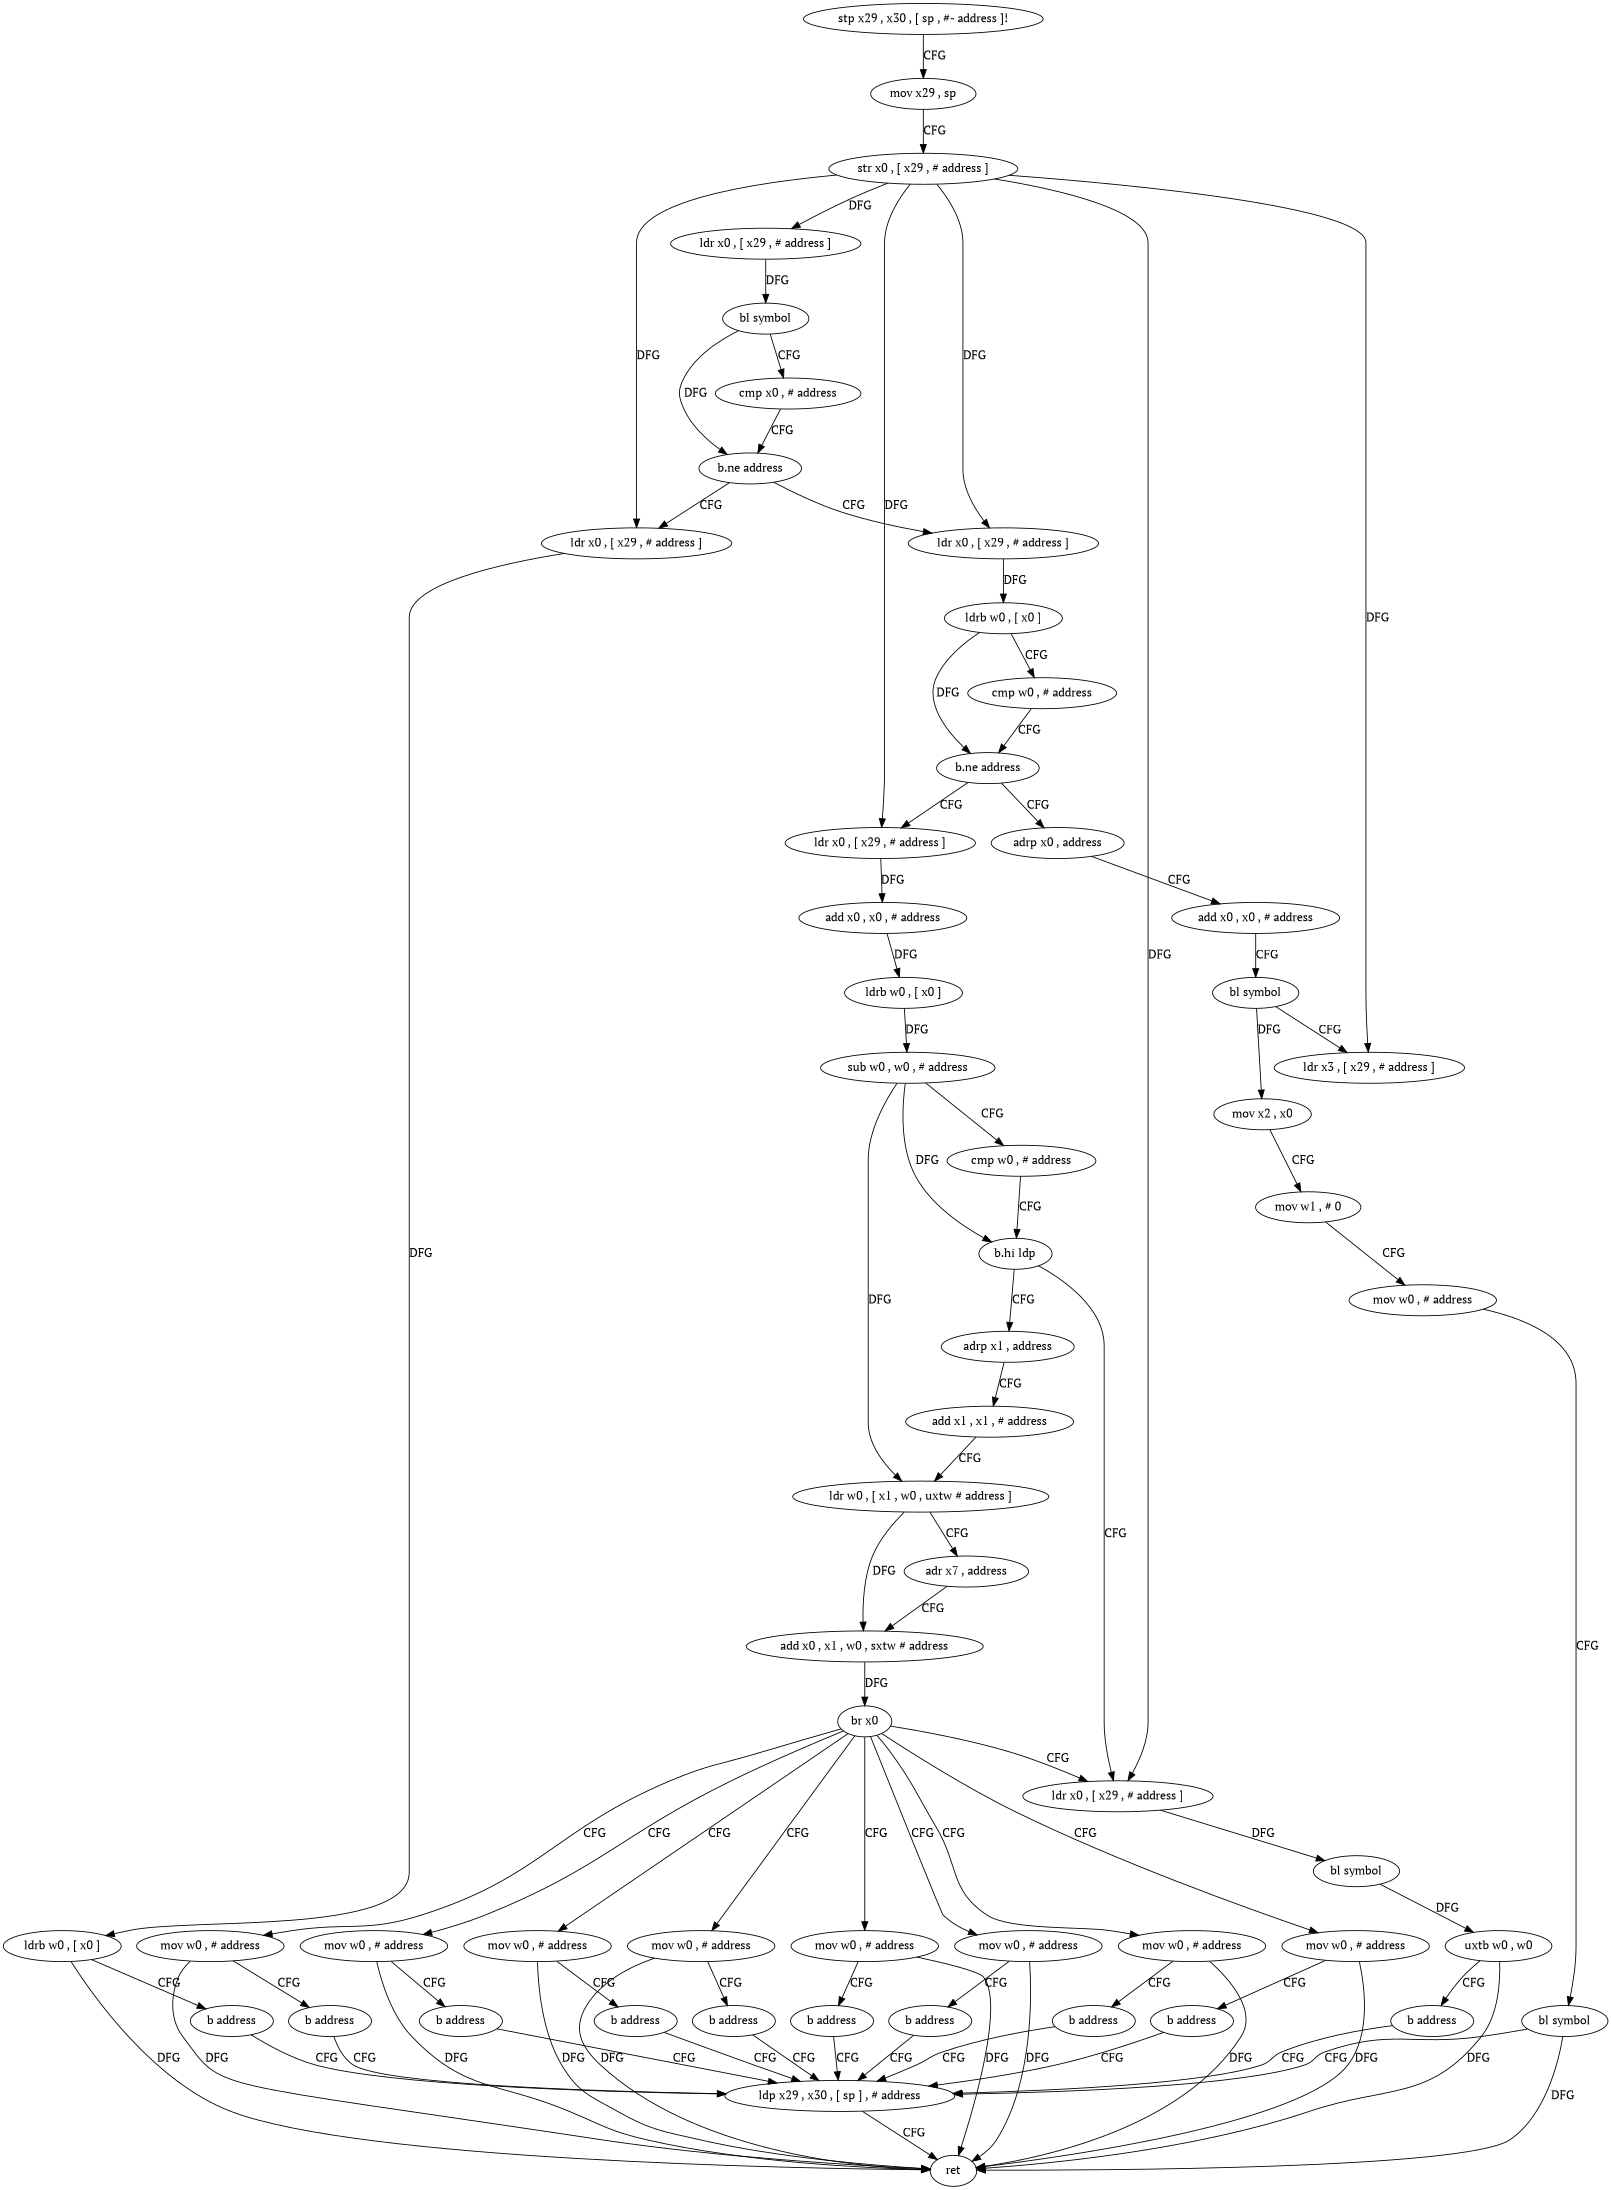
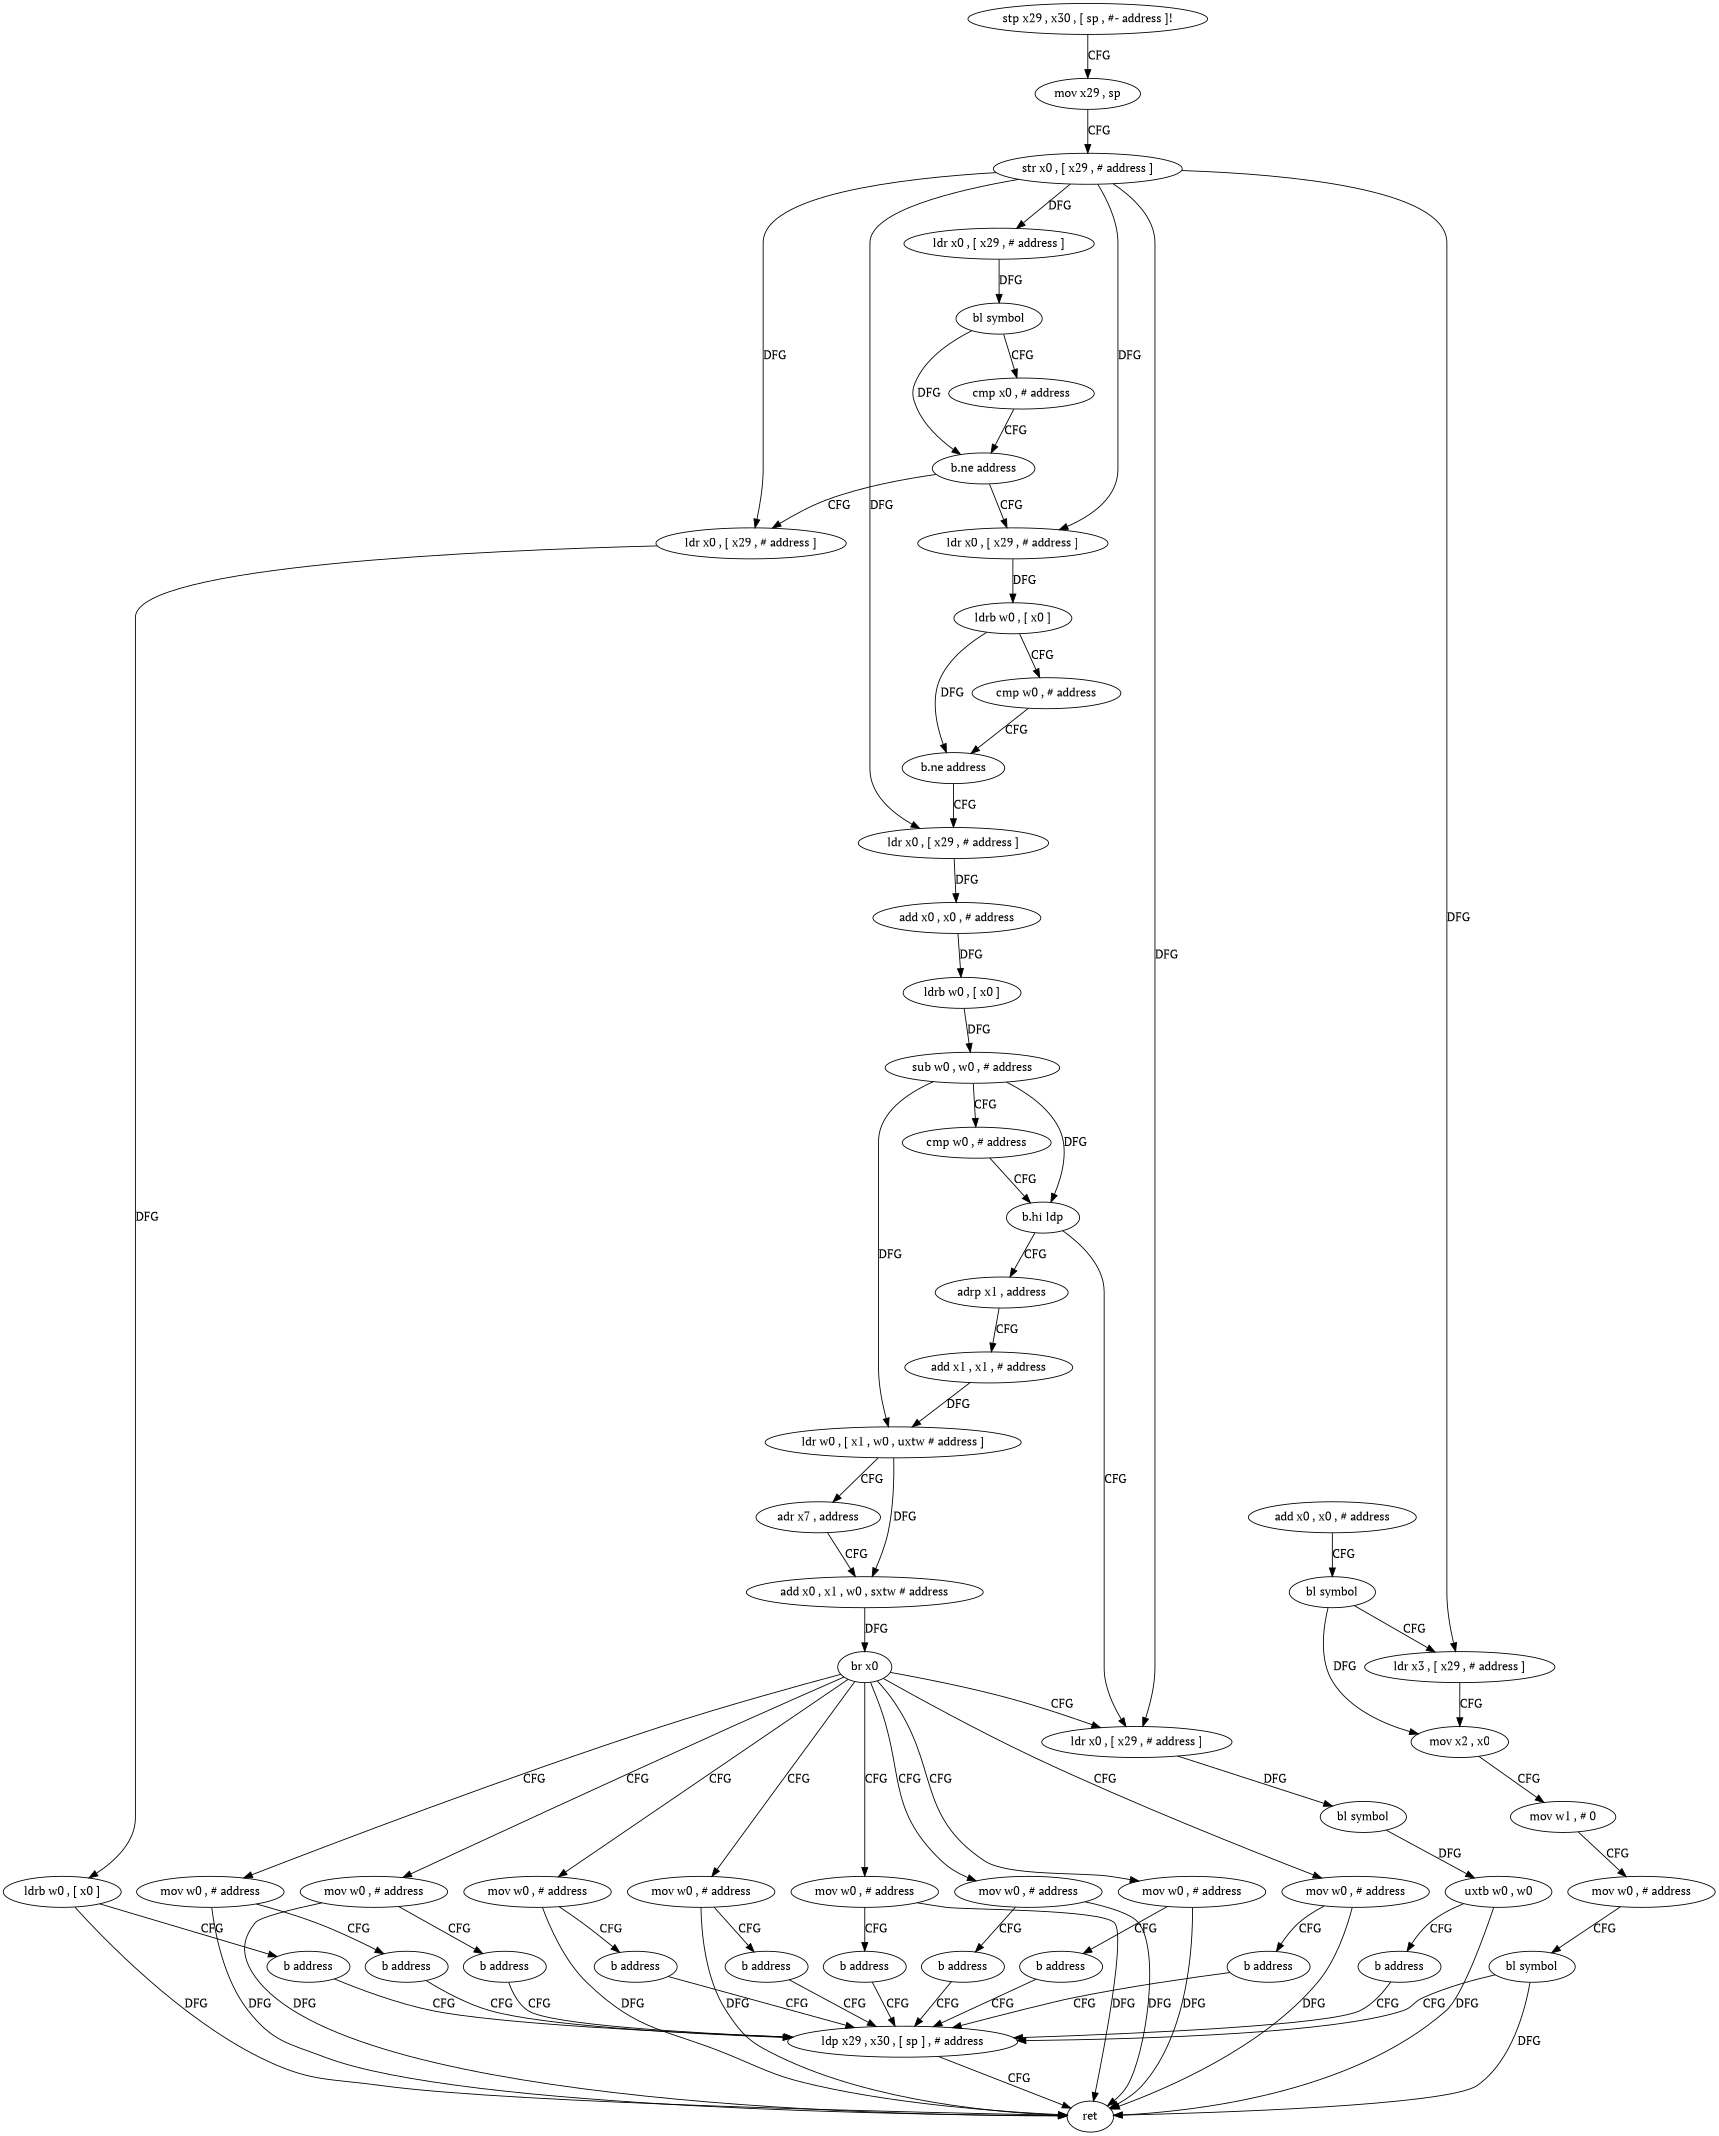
(1058, 843) -> none
(970, 1459) -> (959, 1405)
none -> (1460, 1700)
